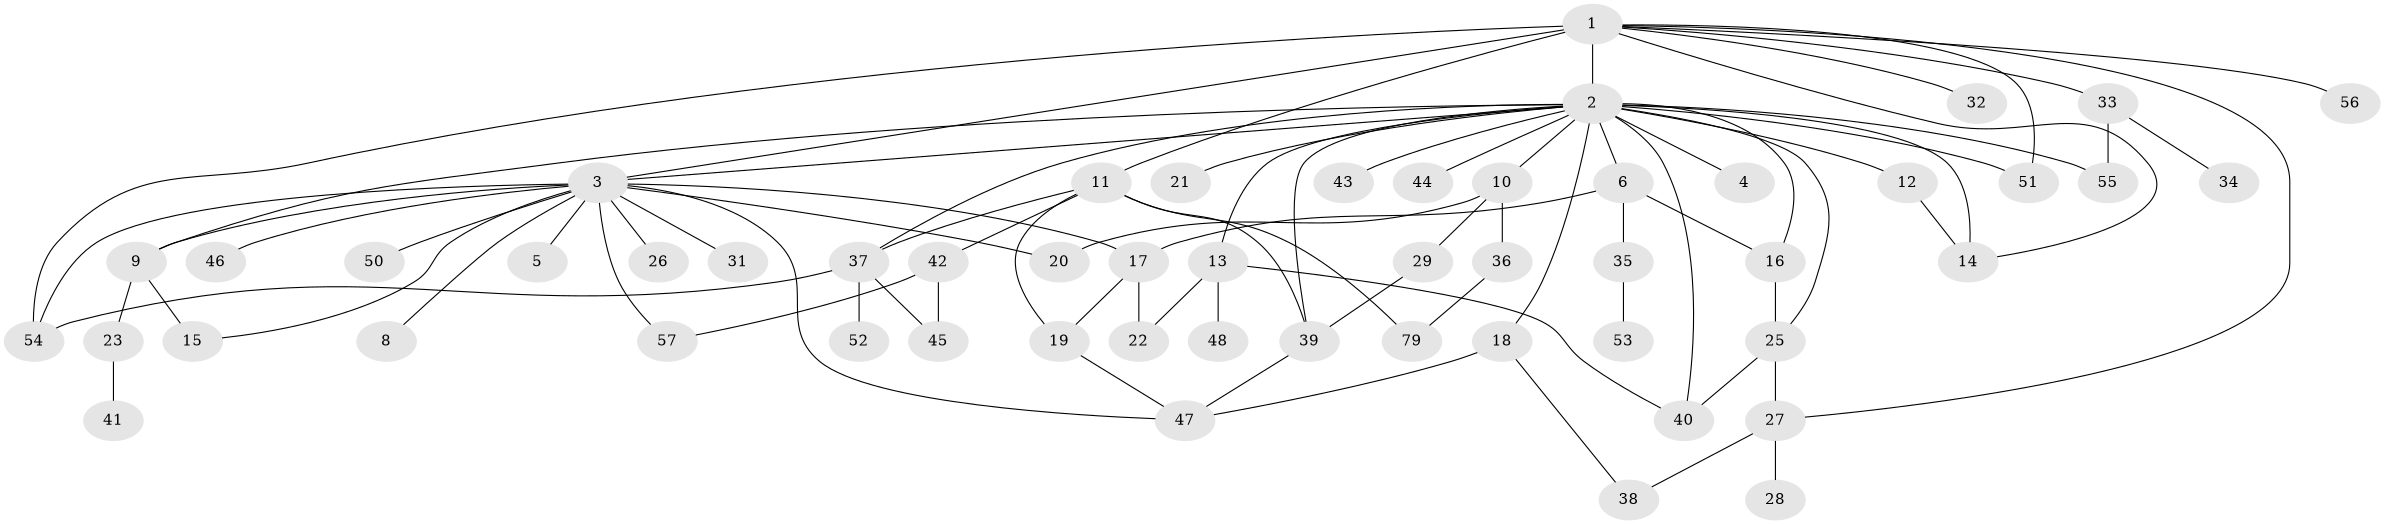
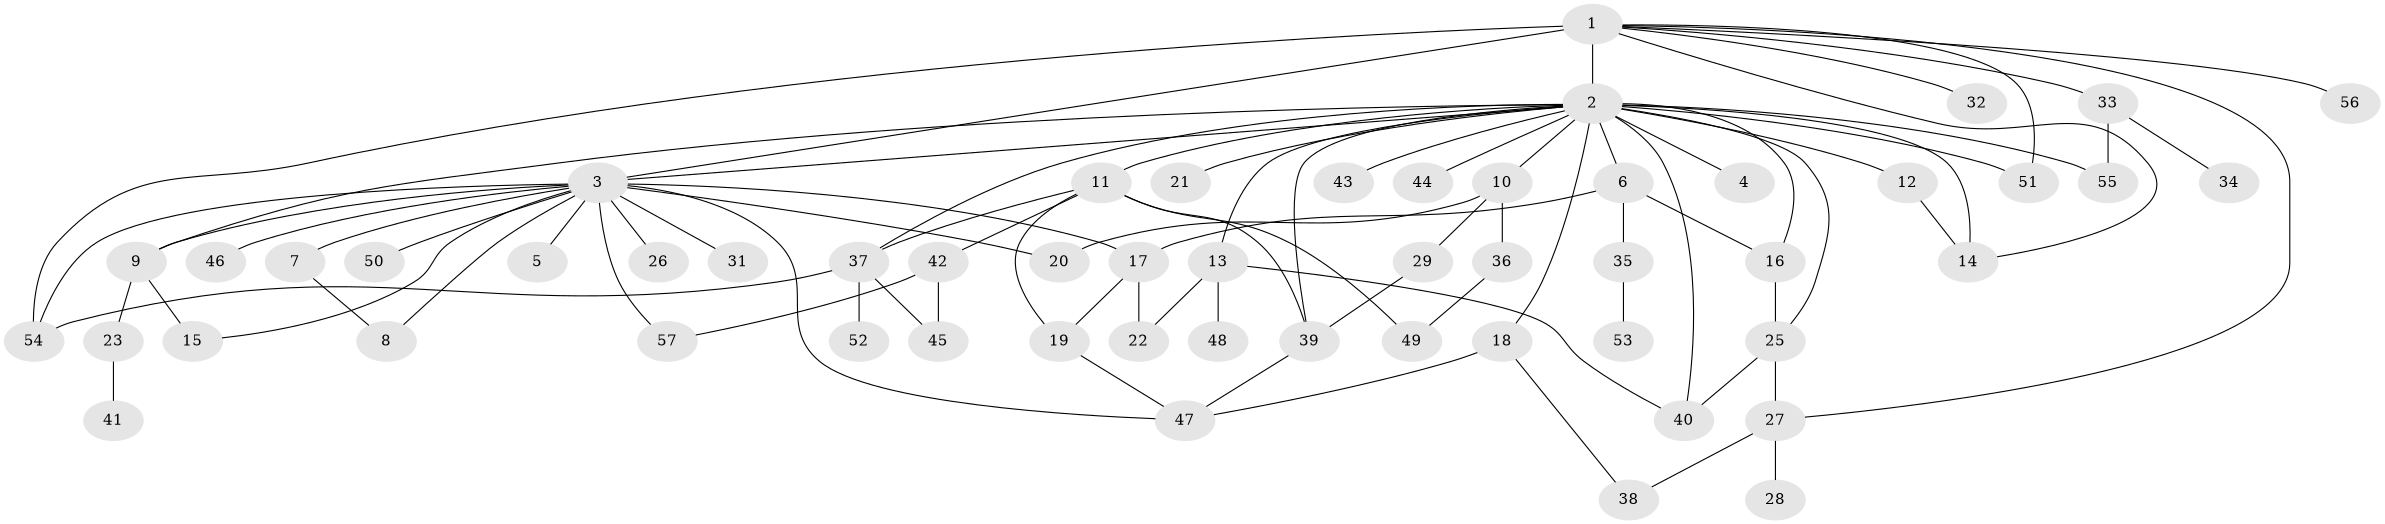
(1343, 95) -> (1242, 139)
none -> (295, 262)
(1412, 341) -> (1412, 341)
